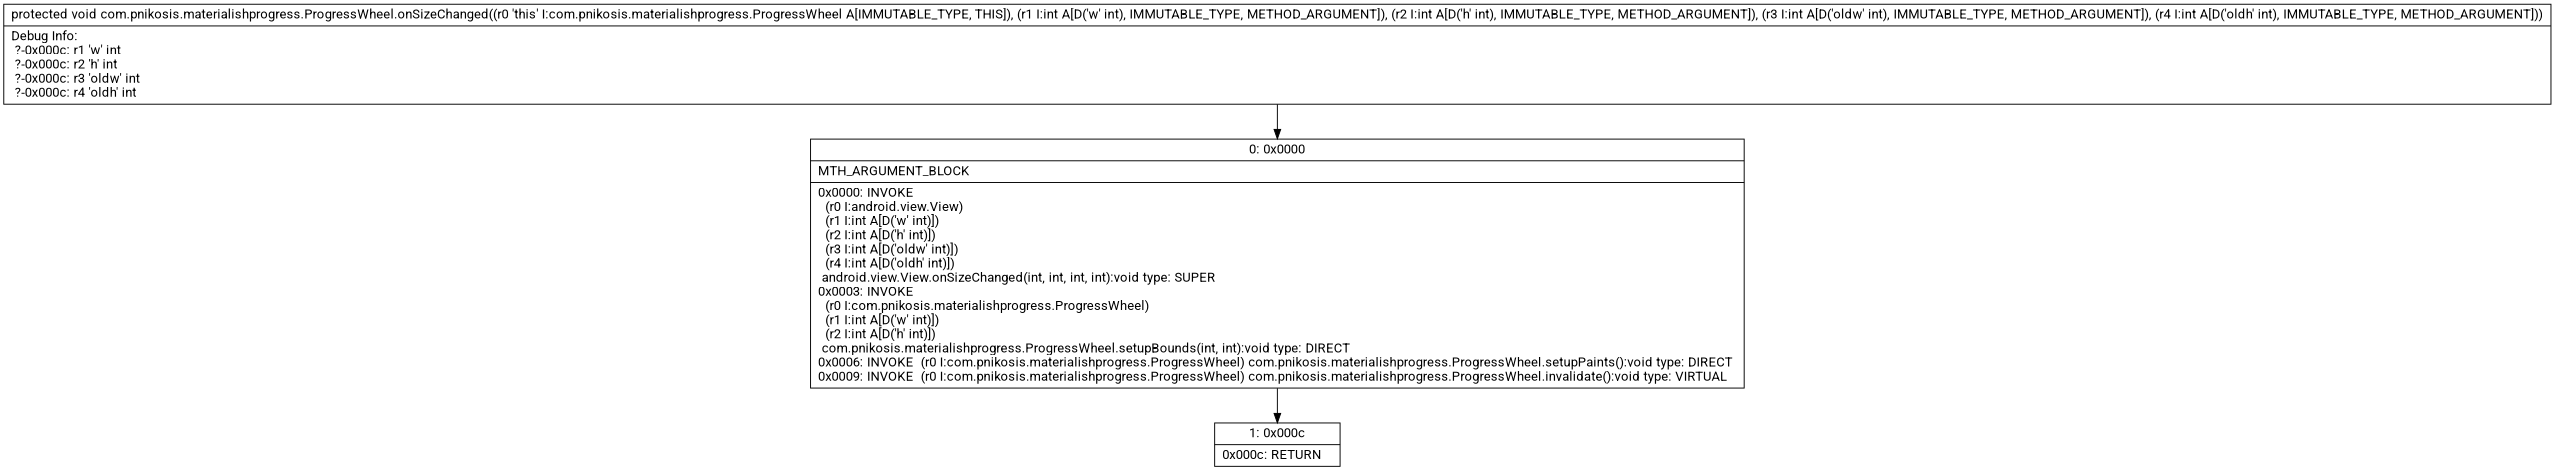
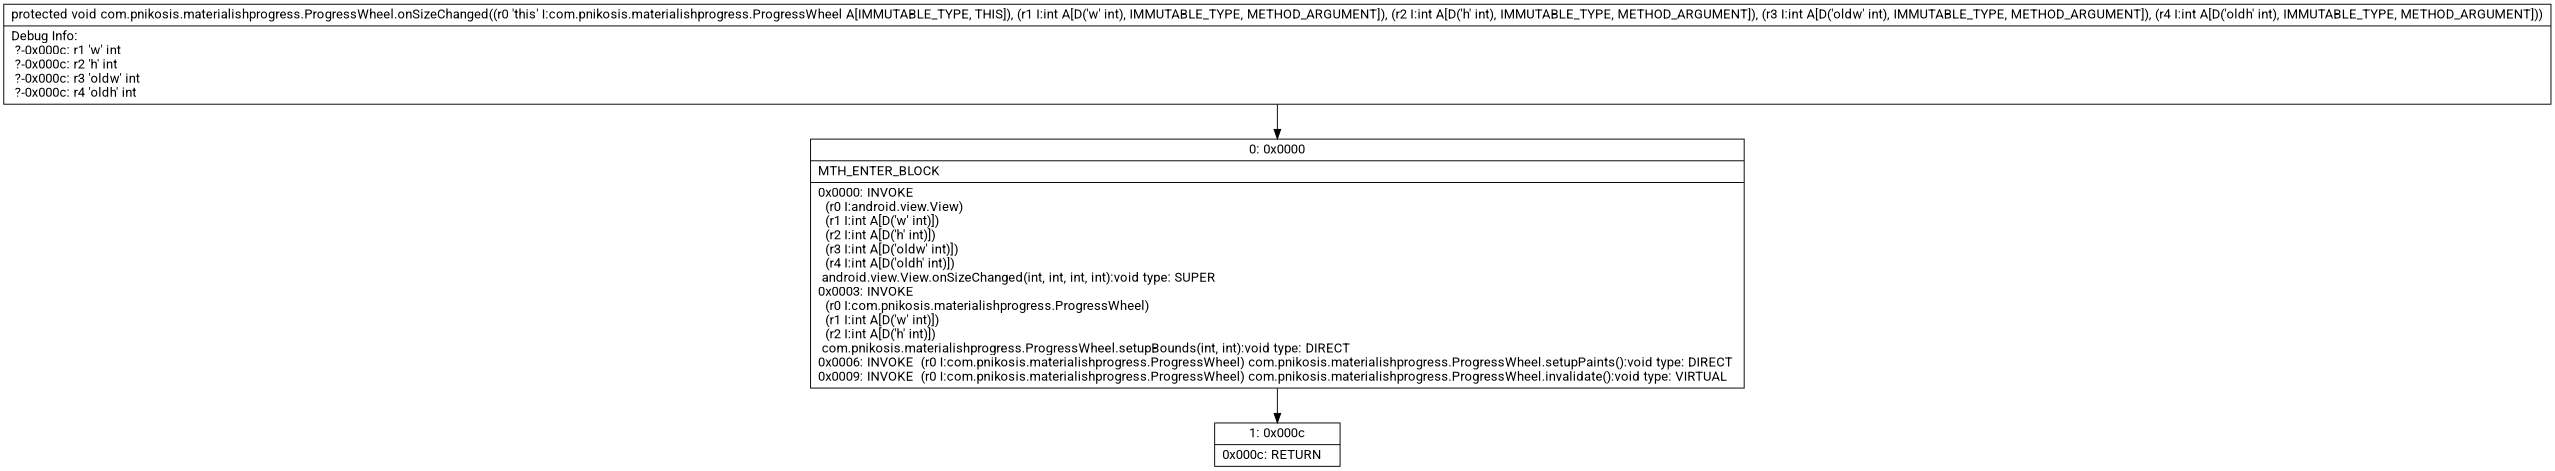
(894, 171) -> (879, 171)
